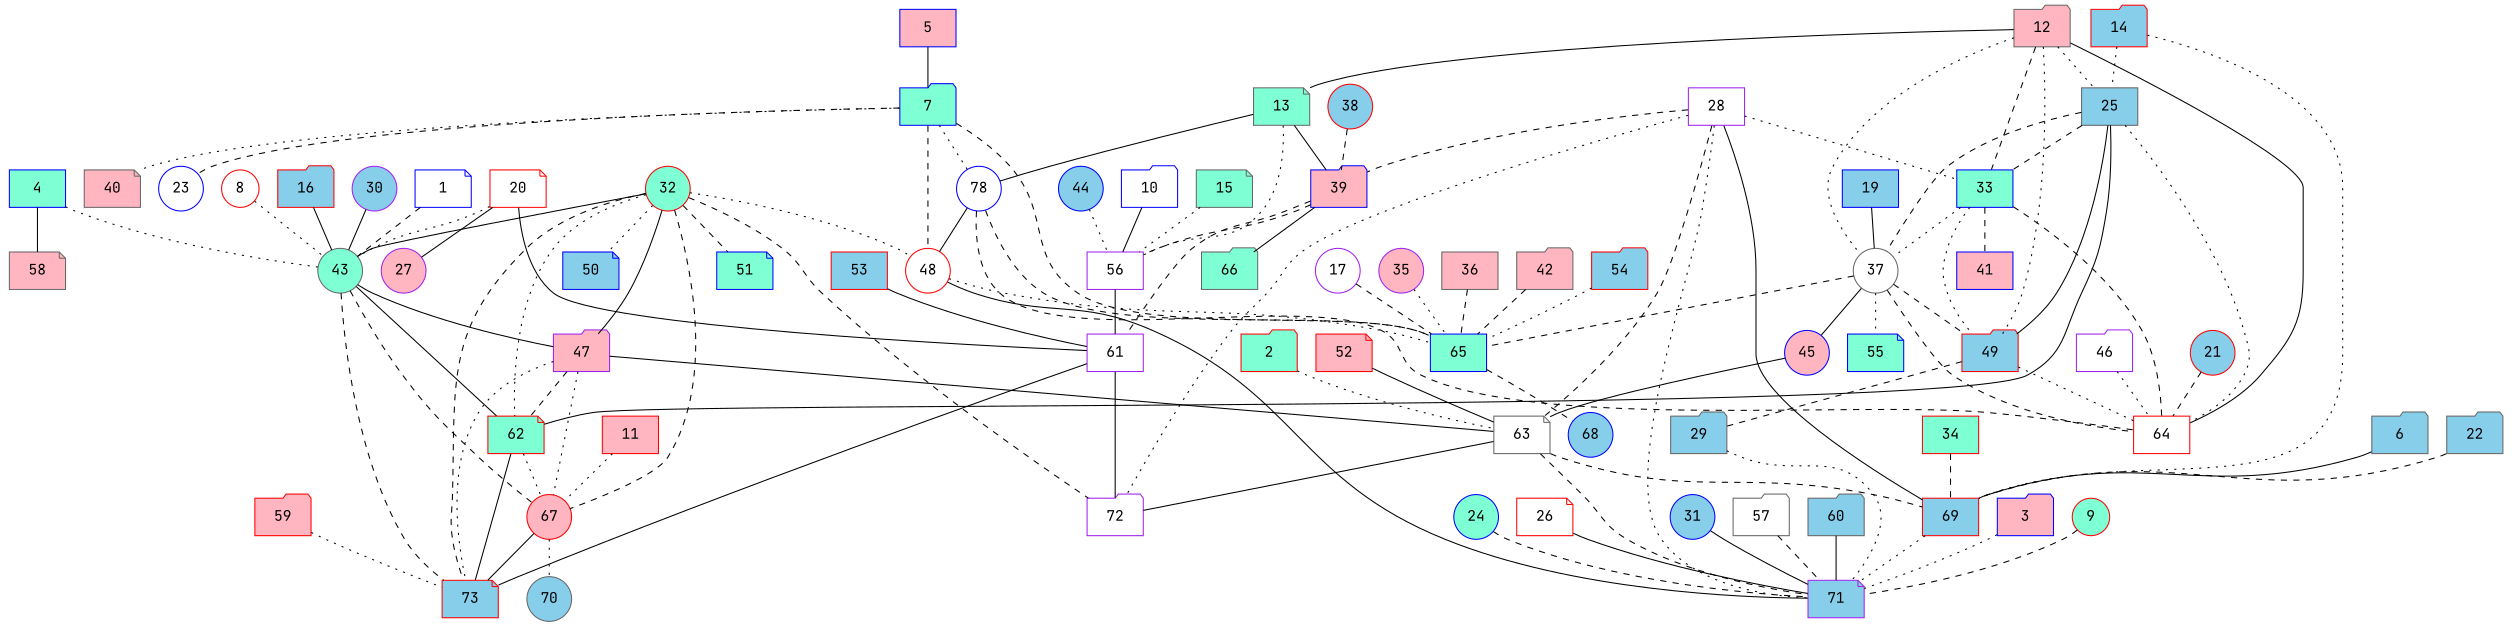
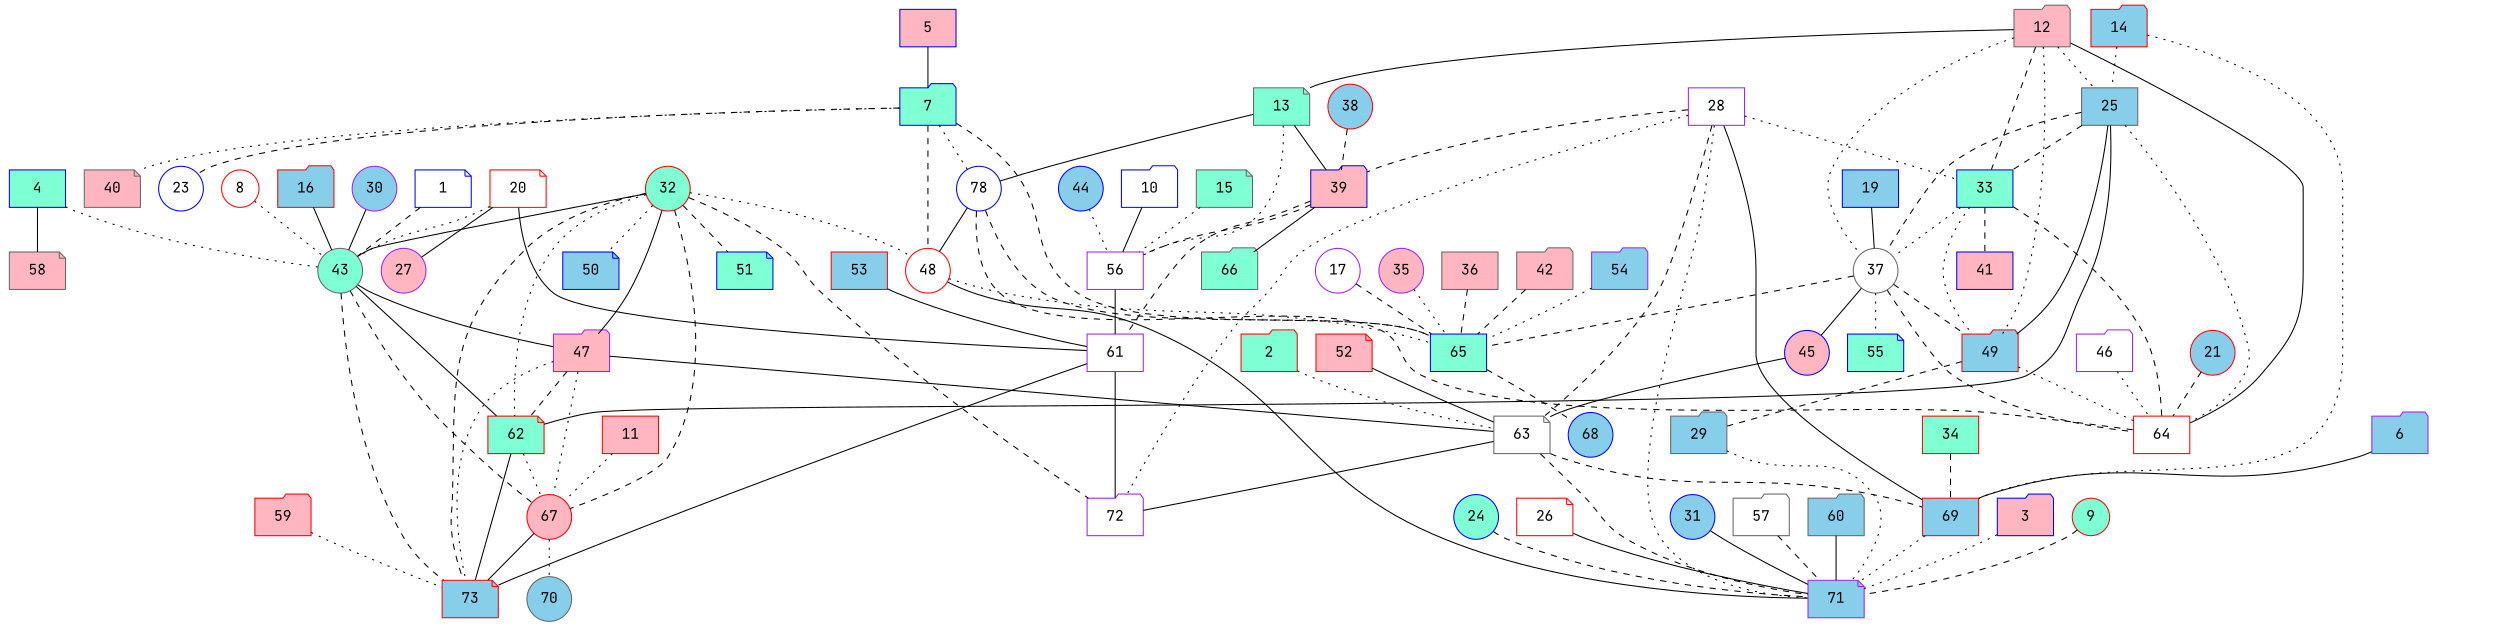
(1620, 271) -> (1620, 271)
(2400, 435) -> (2400, 435)
(2475, 435) -> none
